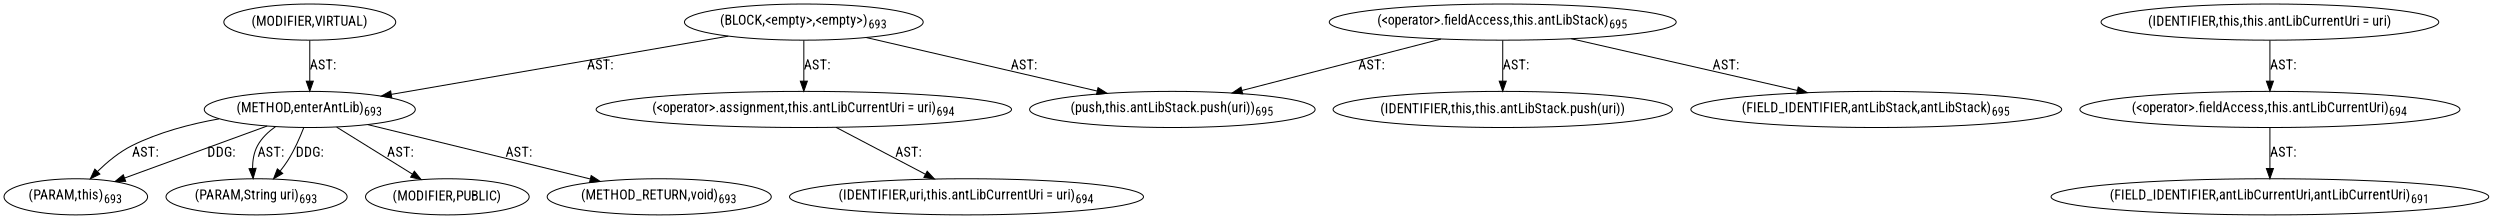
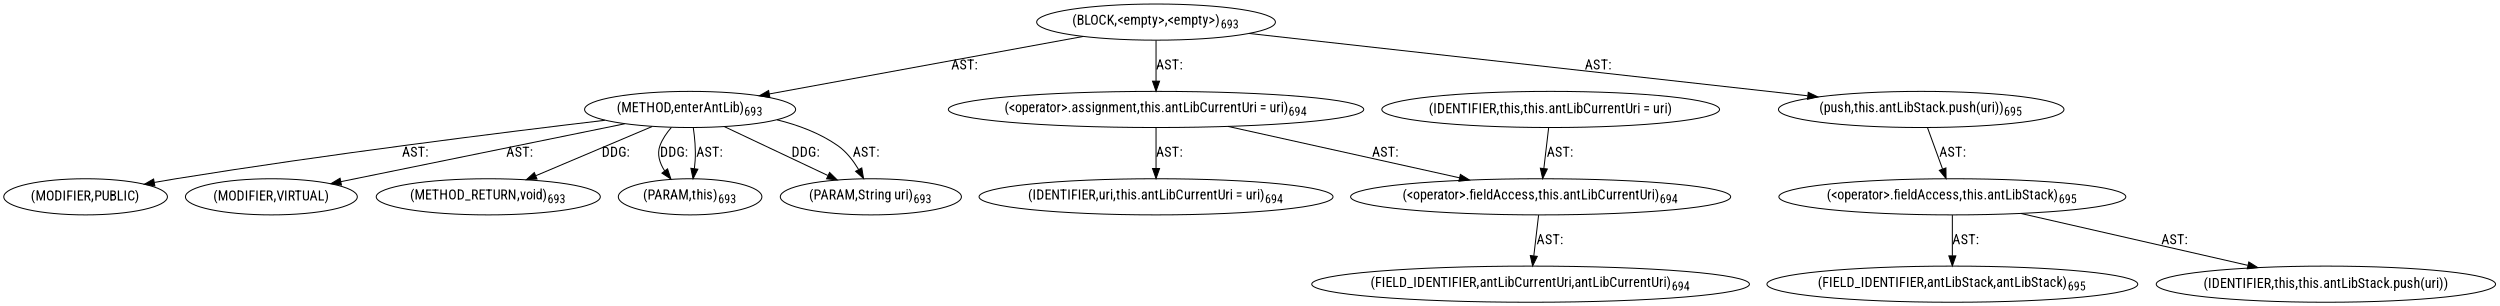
(310, 61) -> (483, 153)
(1342, 65) -> (1935, 148)
none -> (1344, 152)
(521, 153) -> (617, 153)
(2421, 195) -> (1681, 283)
